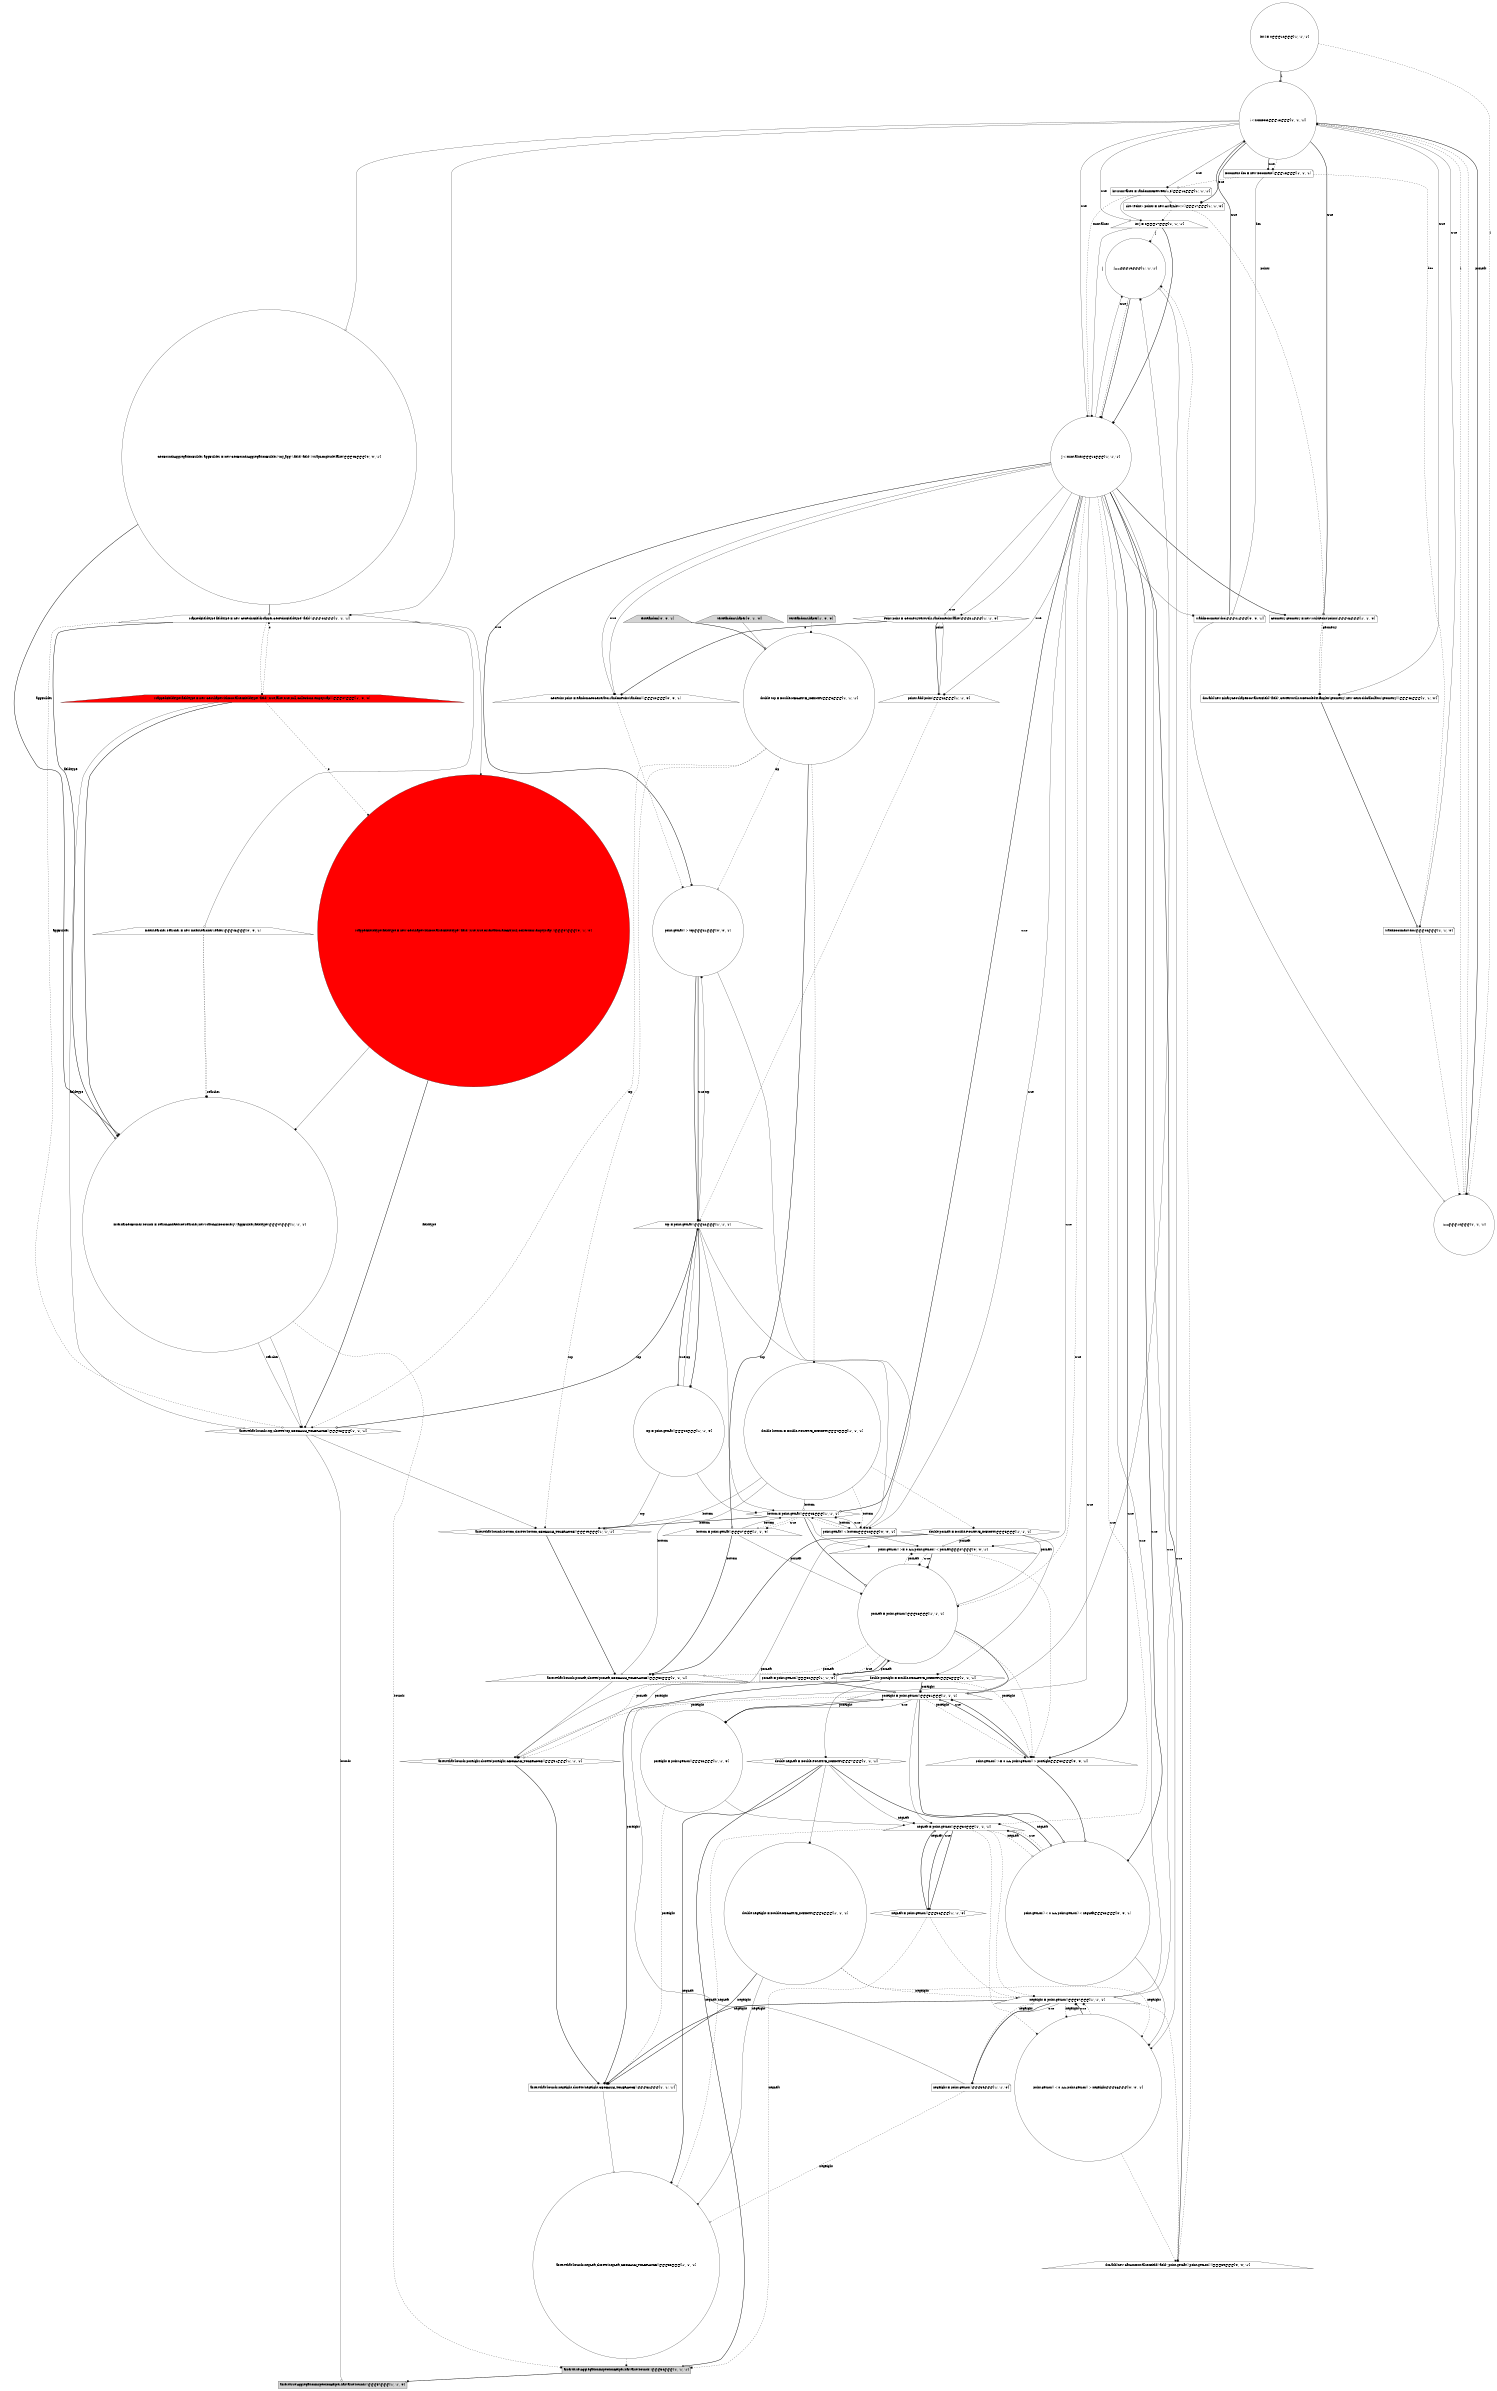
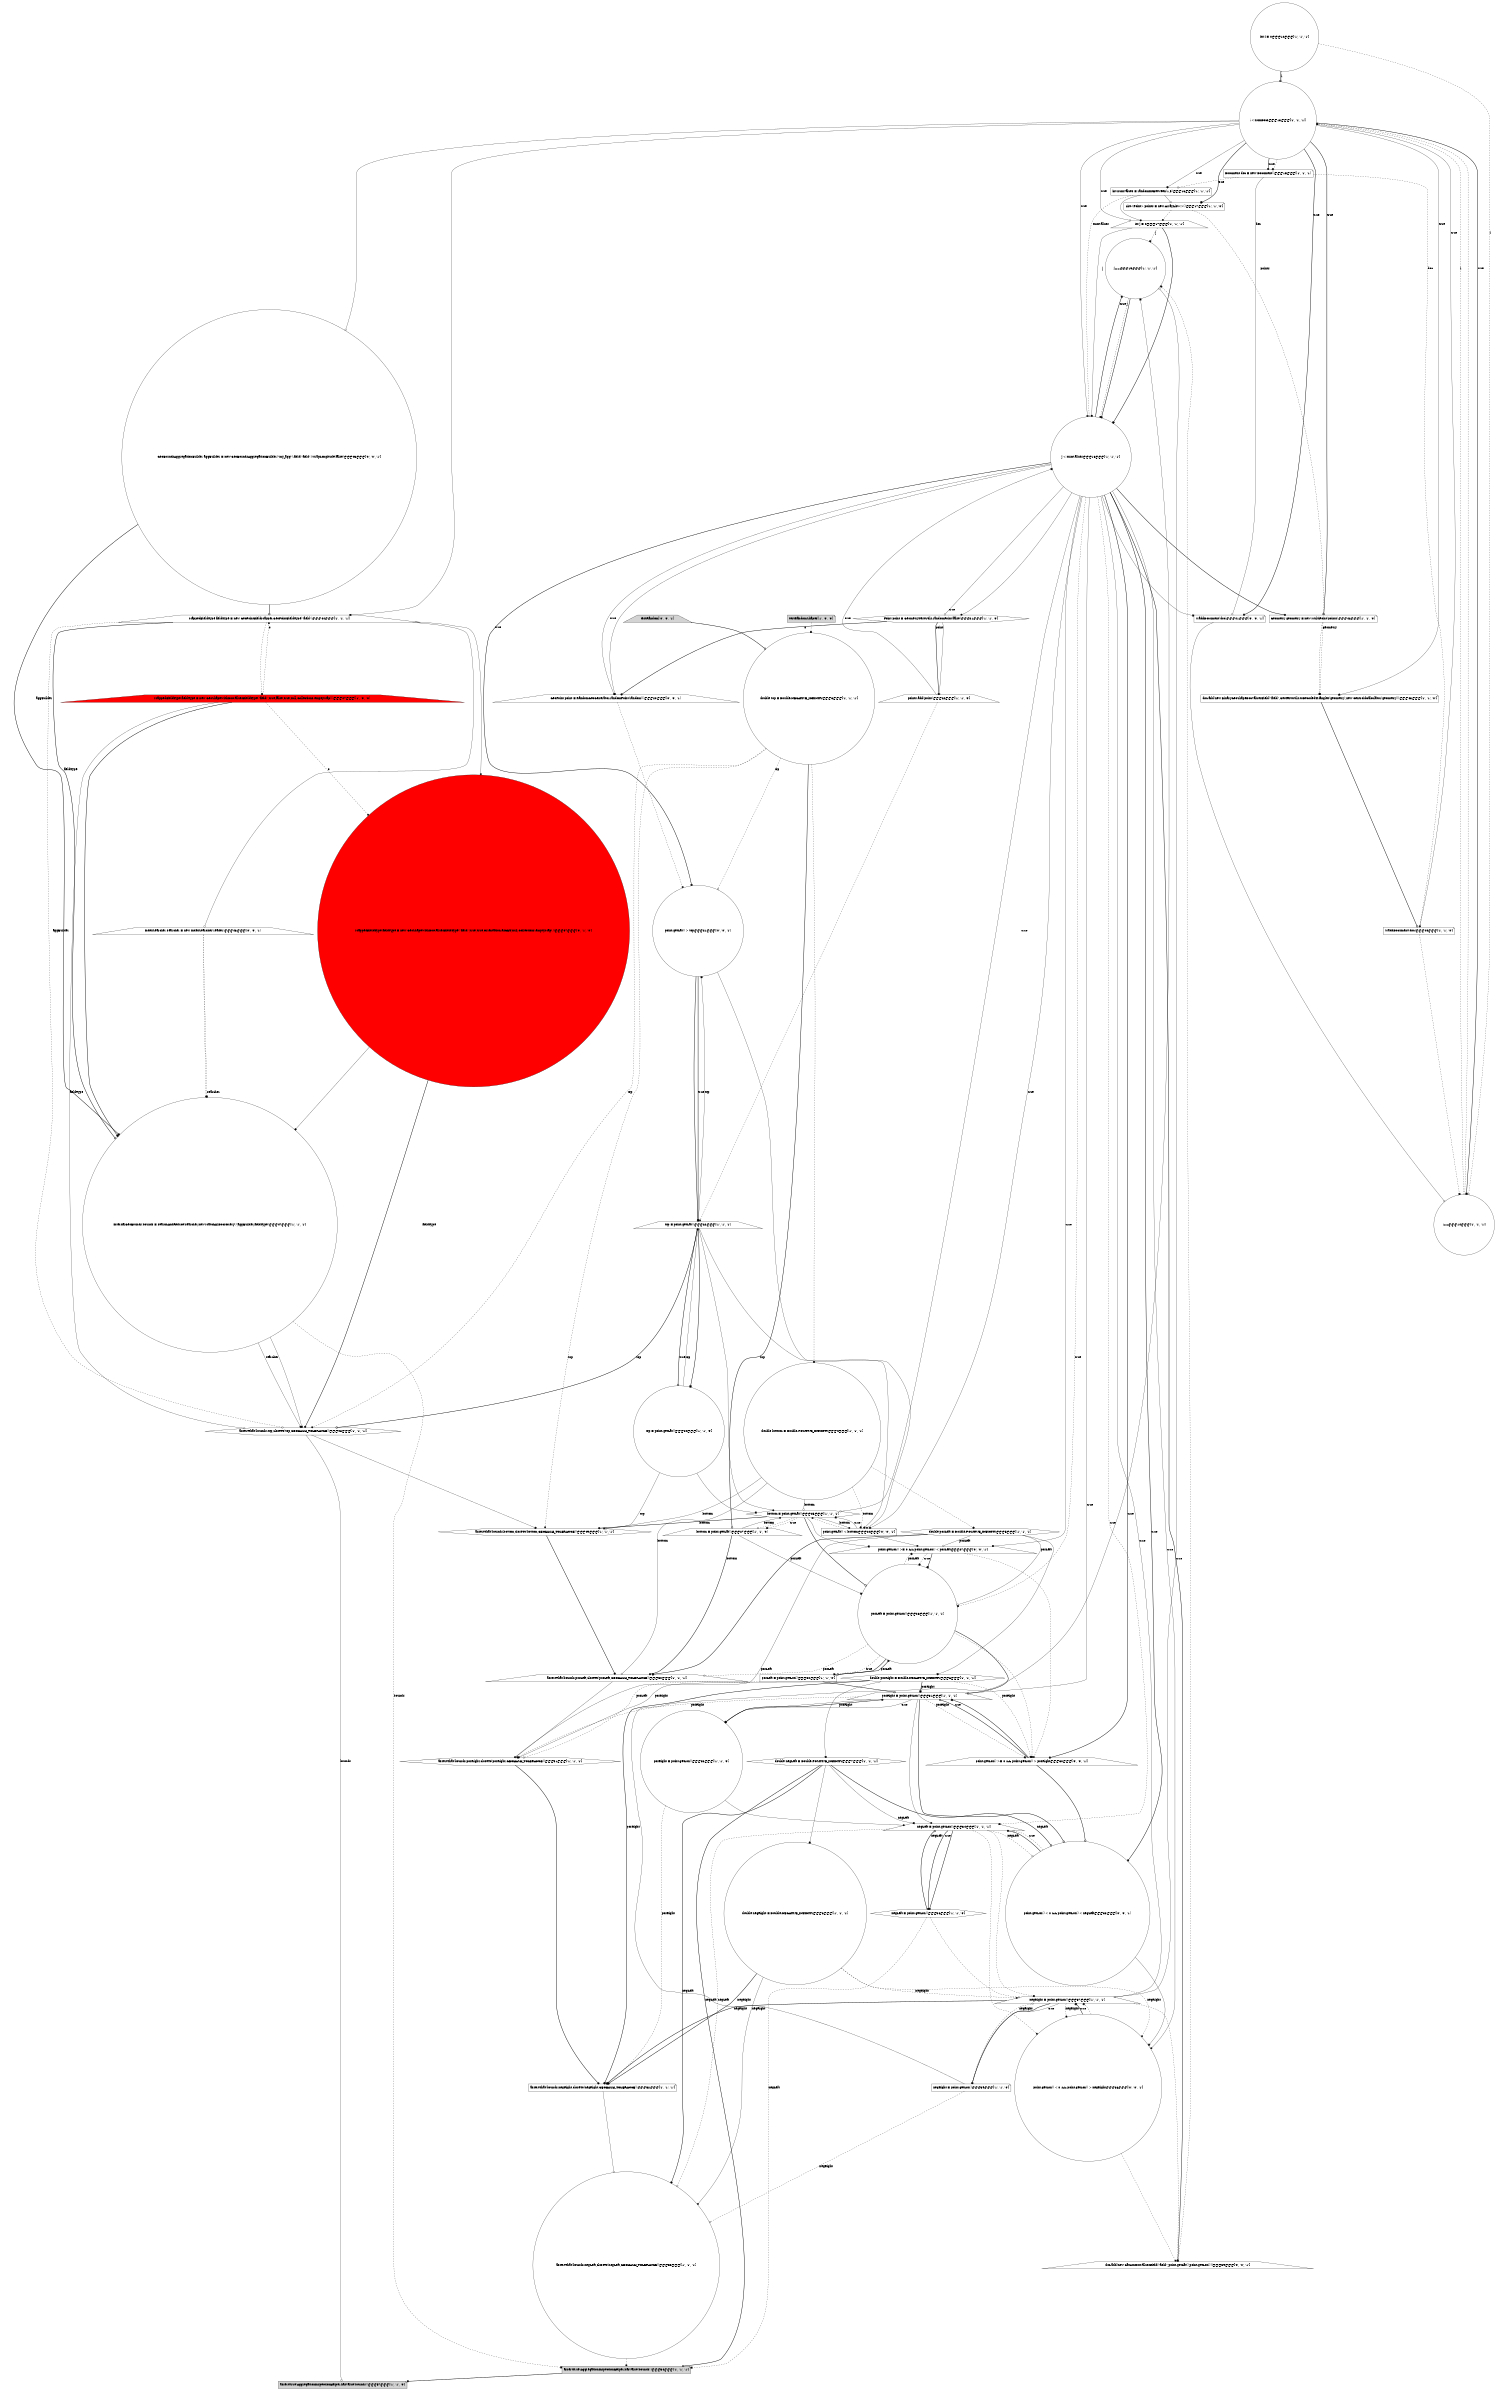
(1481, 269) -> (1481, 269)
(1106, 357) -> (1106, 357)
(1231, 372) -> (1306, 387)
(1038, 612) -> (883, 566)
(740, 619) -> none
(981, 1020) -> (981, 1020)
